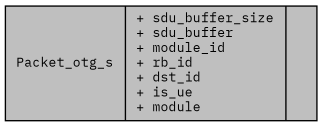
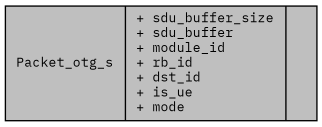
(169, 107) -> (161, 107)
